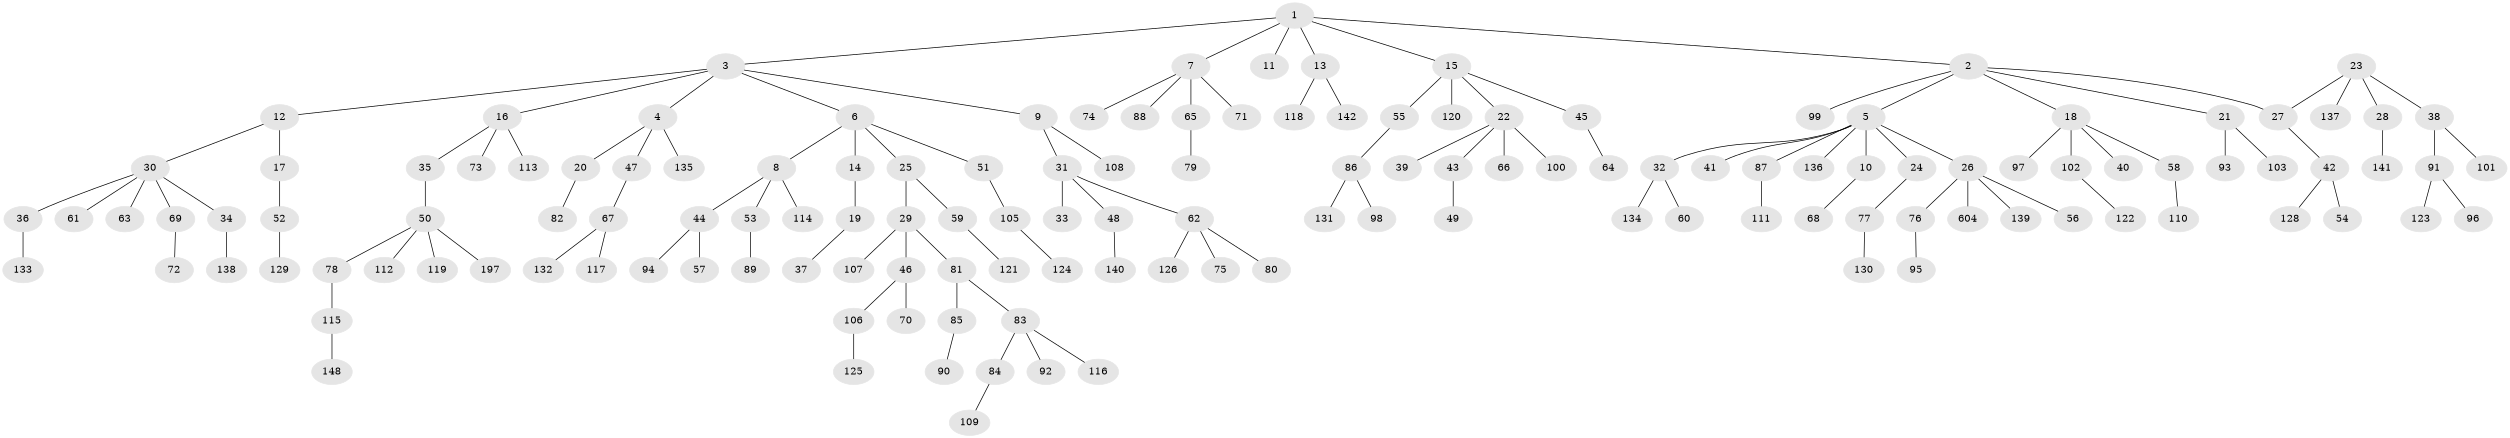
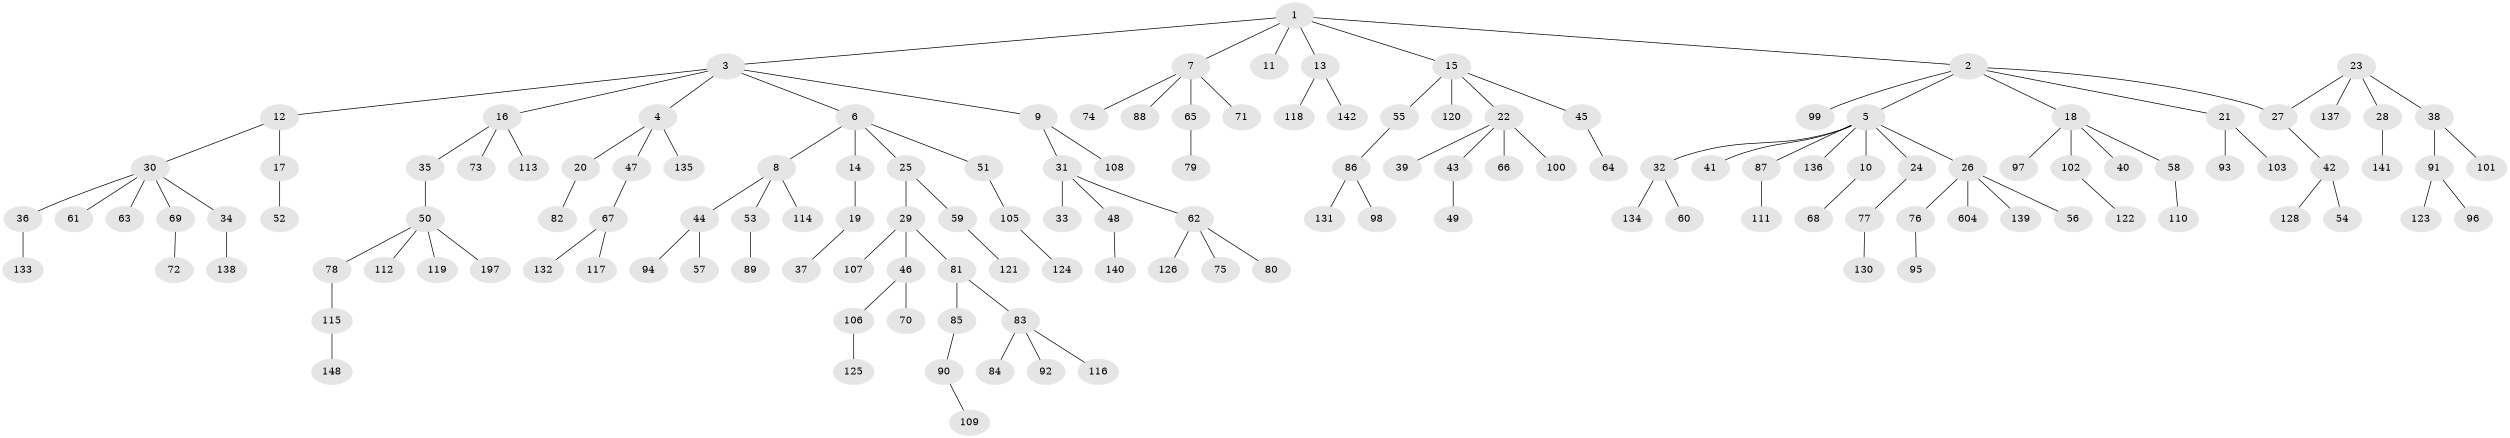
(280, 270) -> none
(982, 397) -> (957, 397)
